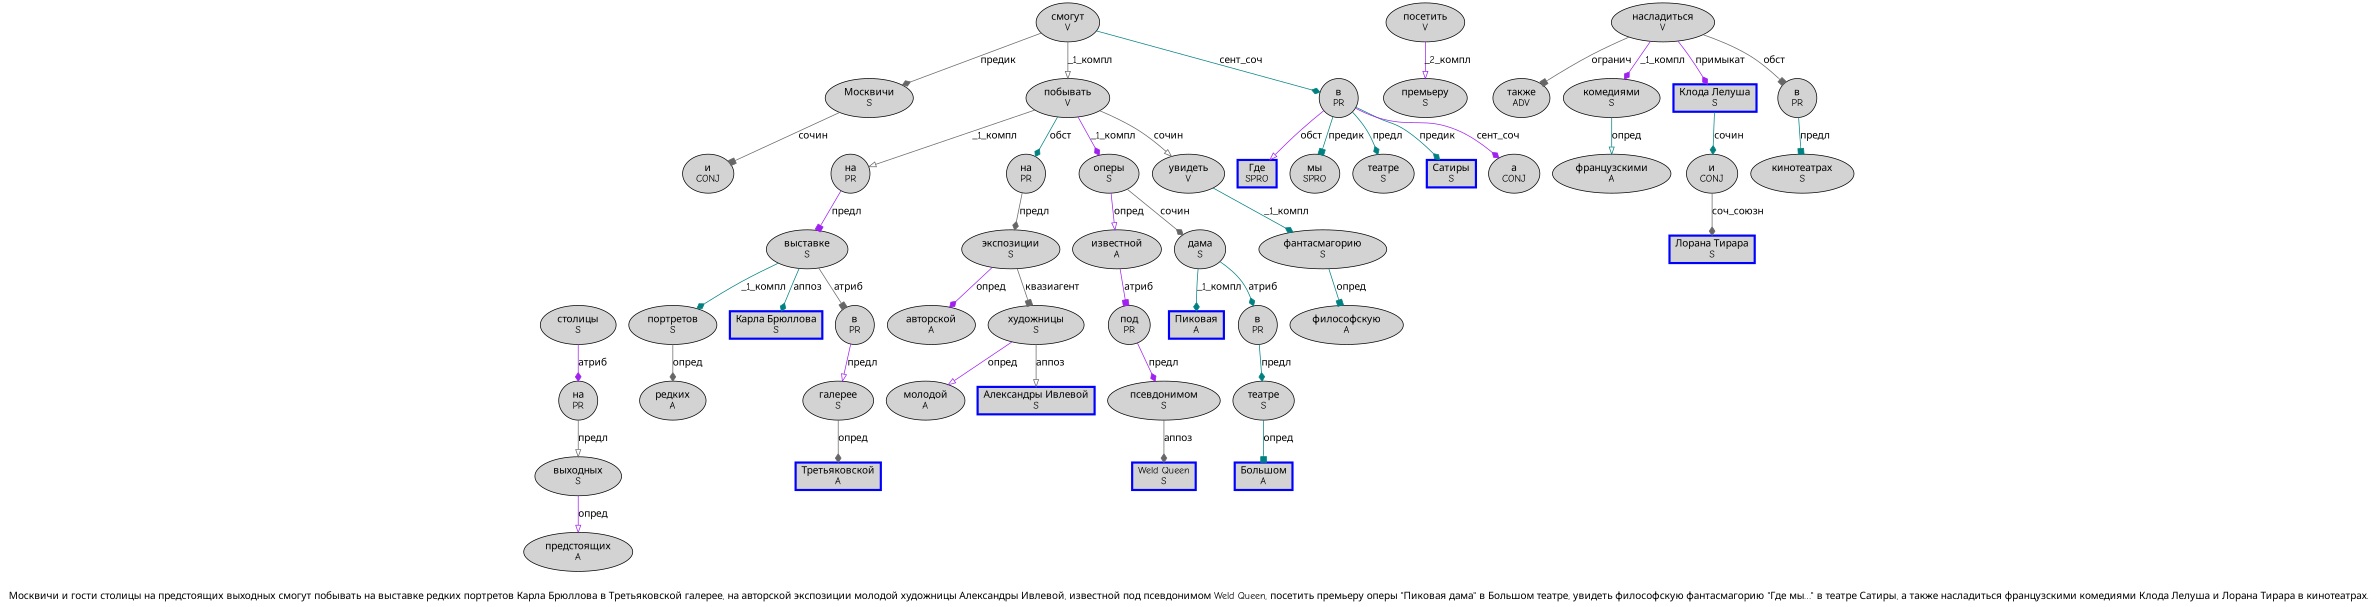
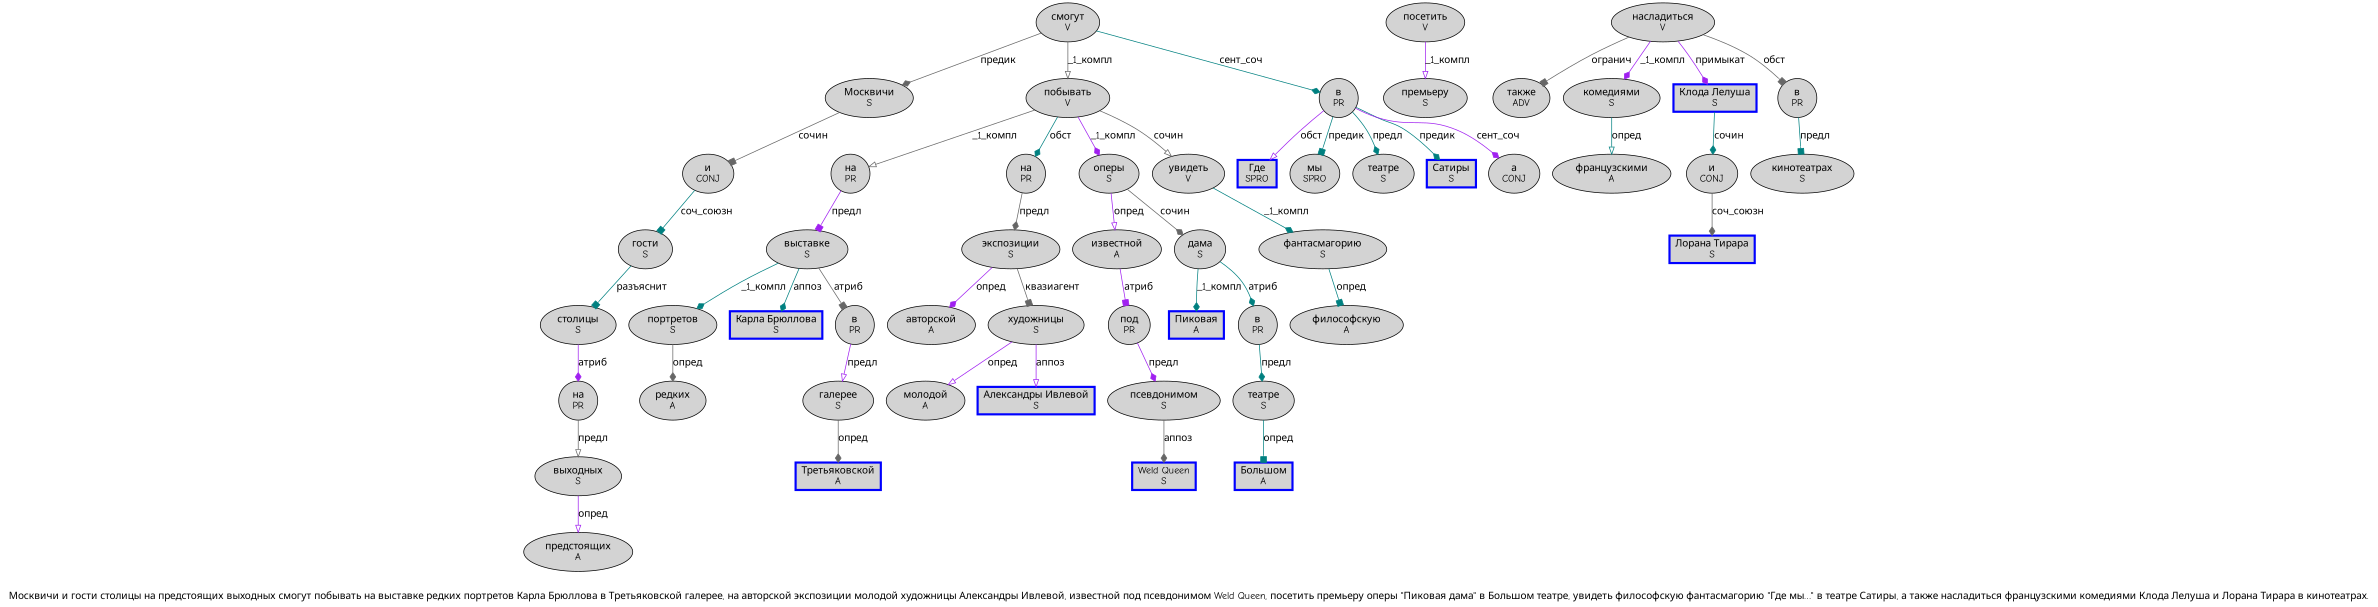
(1448, 60) -> (1448, 60)
none -> (645, 249)
(1036, 362) -> (1036, 362)
